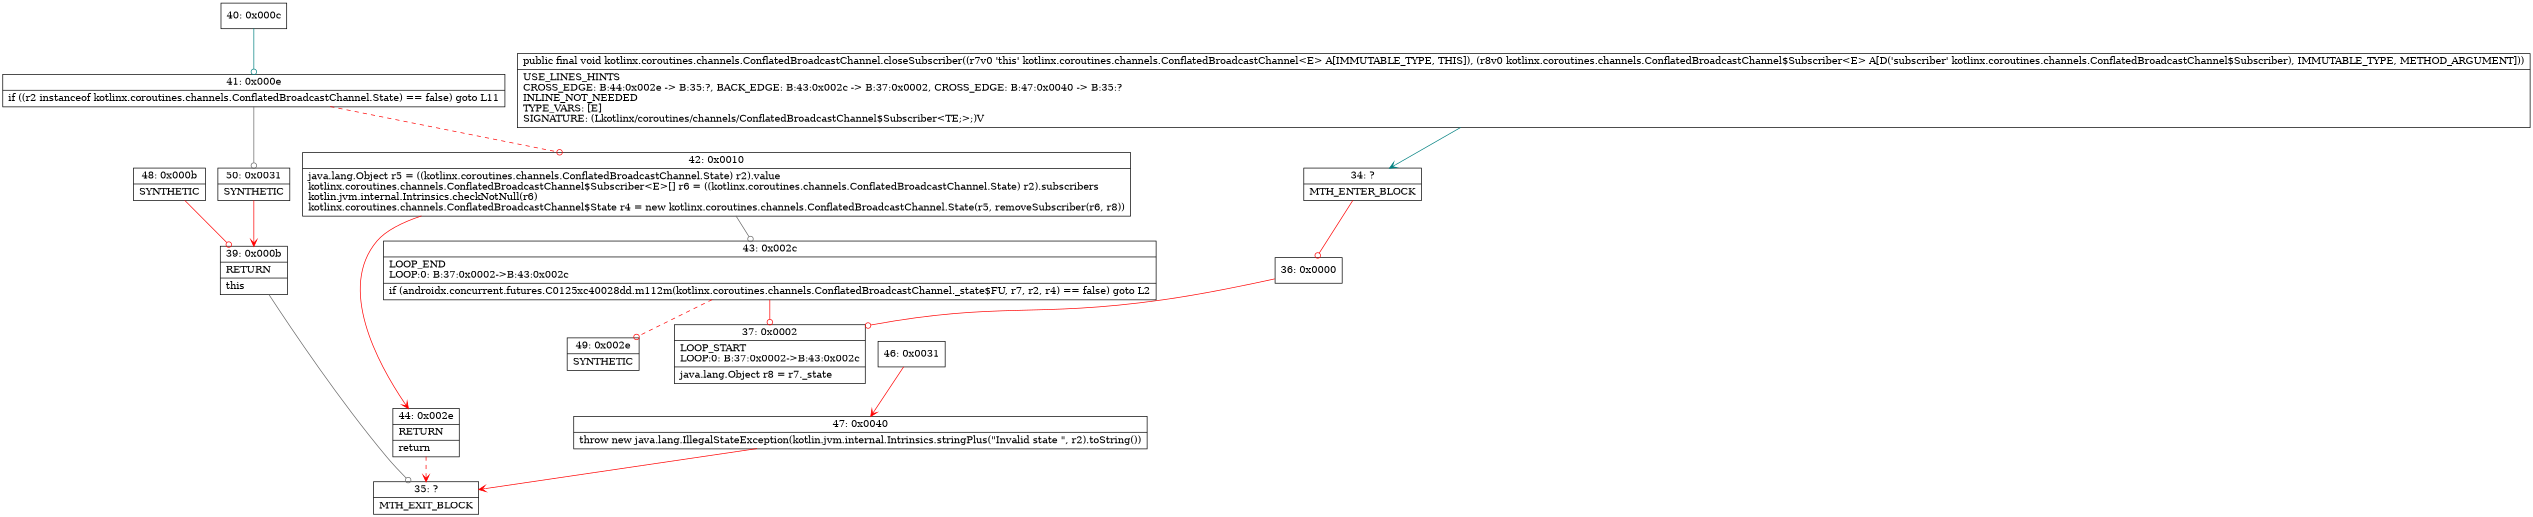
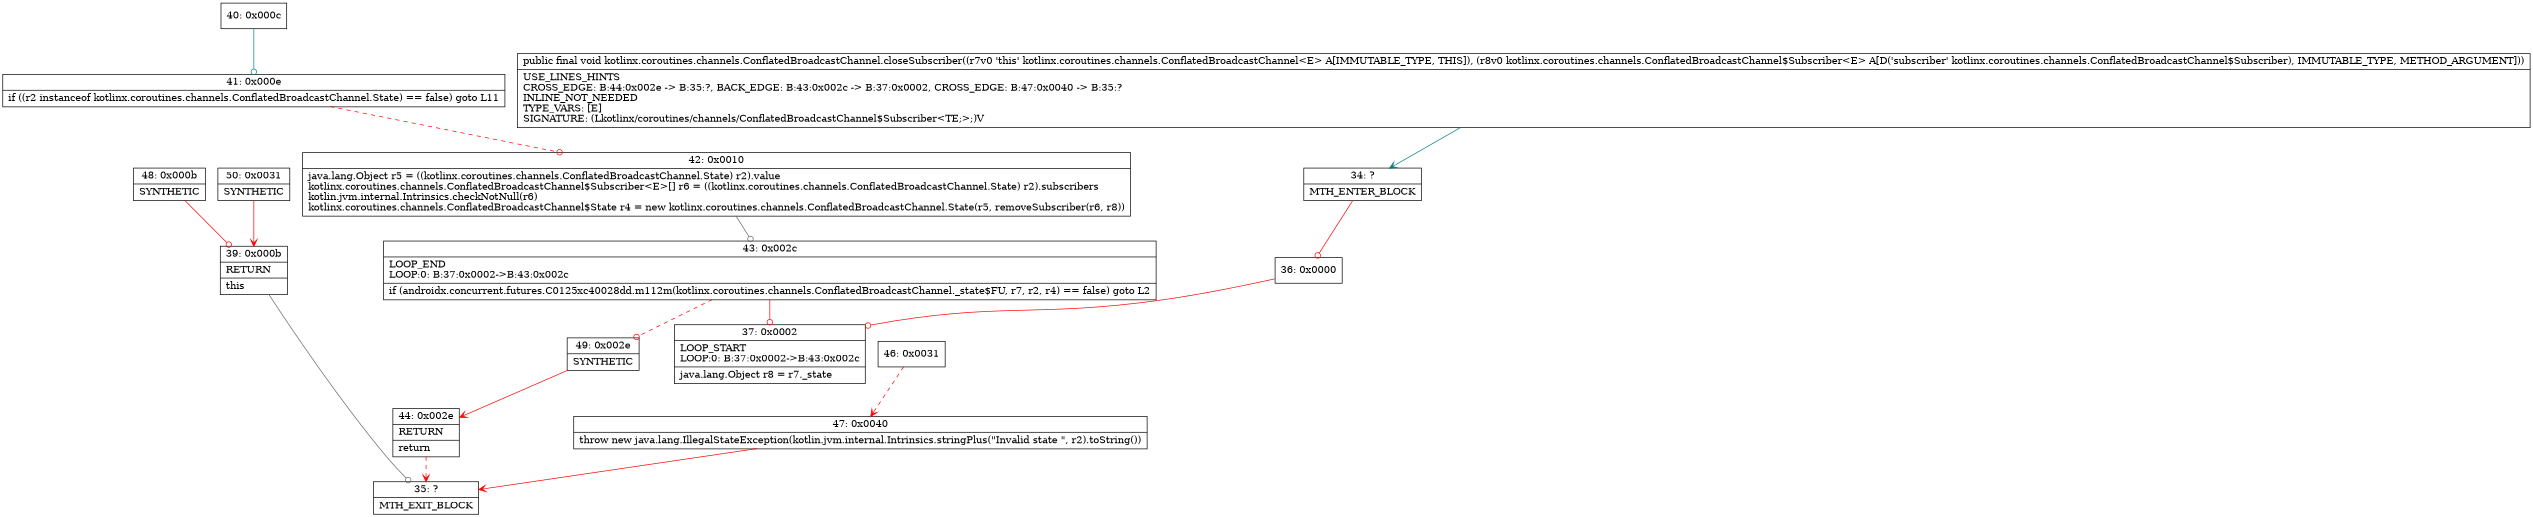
(254, 135) -> none
(361, 299) -> (517, 392)
(889, 389) -> (889, 389)
